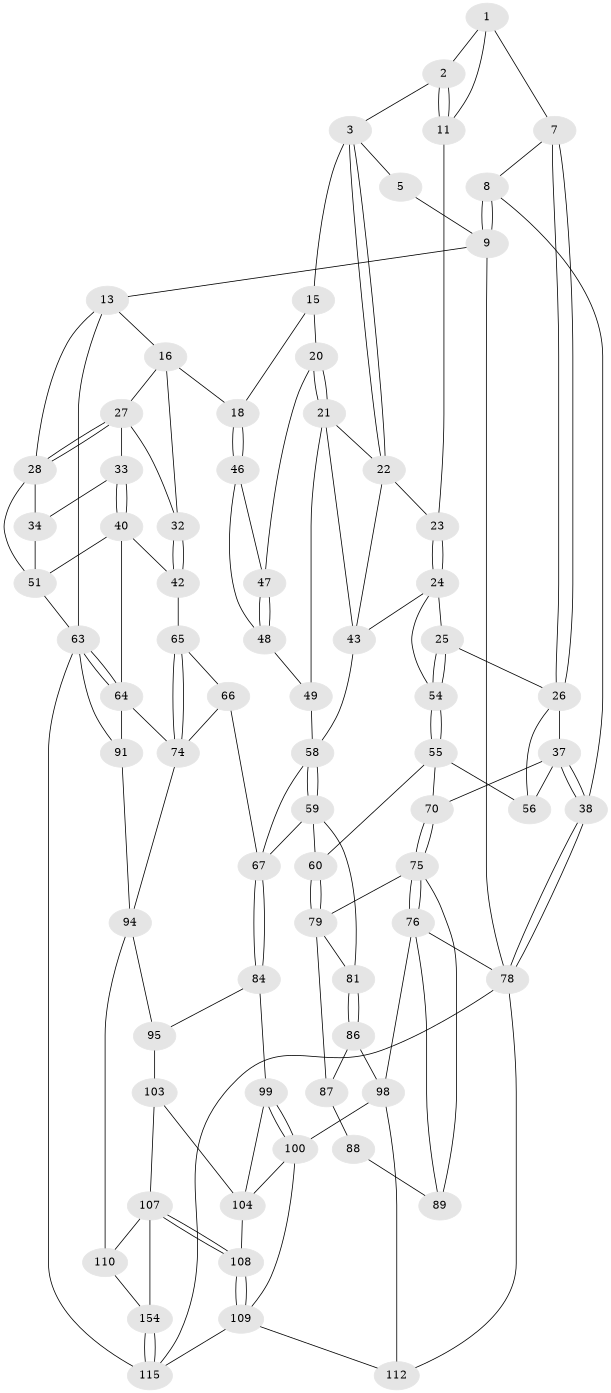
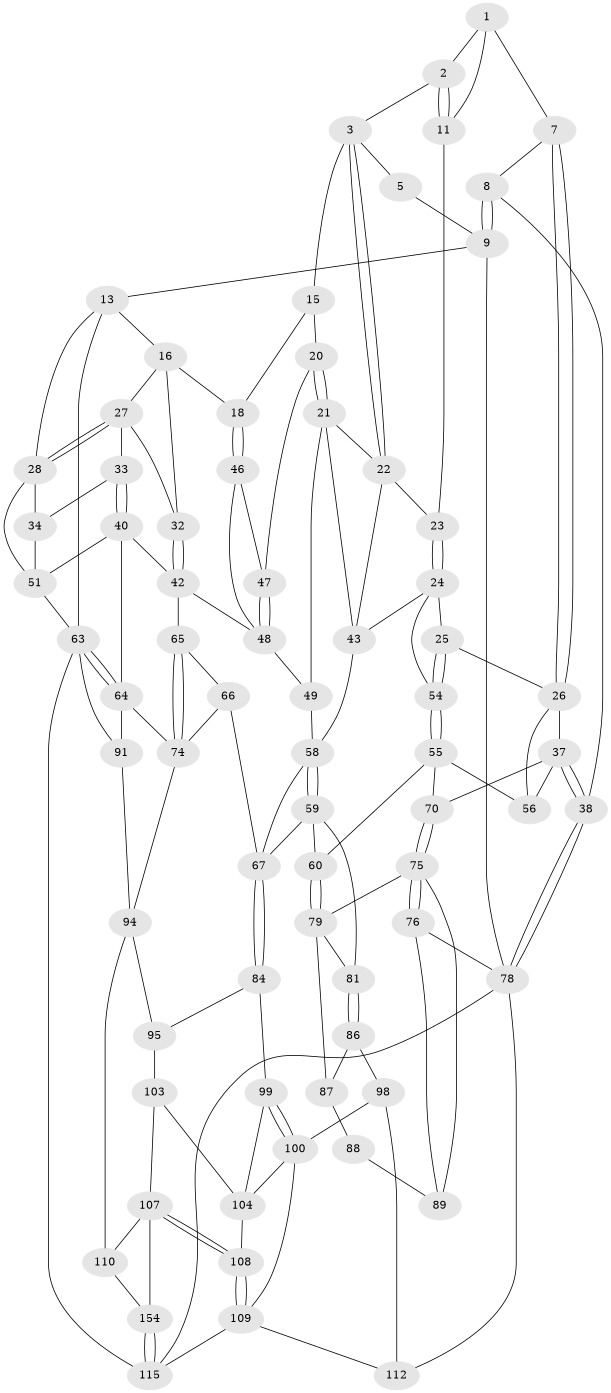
none -> (222, 612)
(398, 1008) -> none
